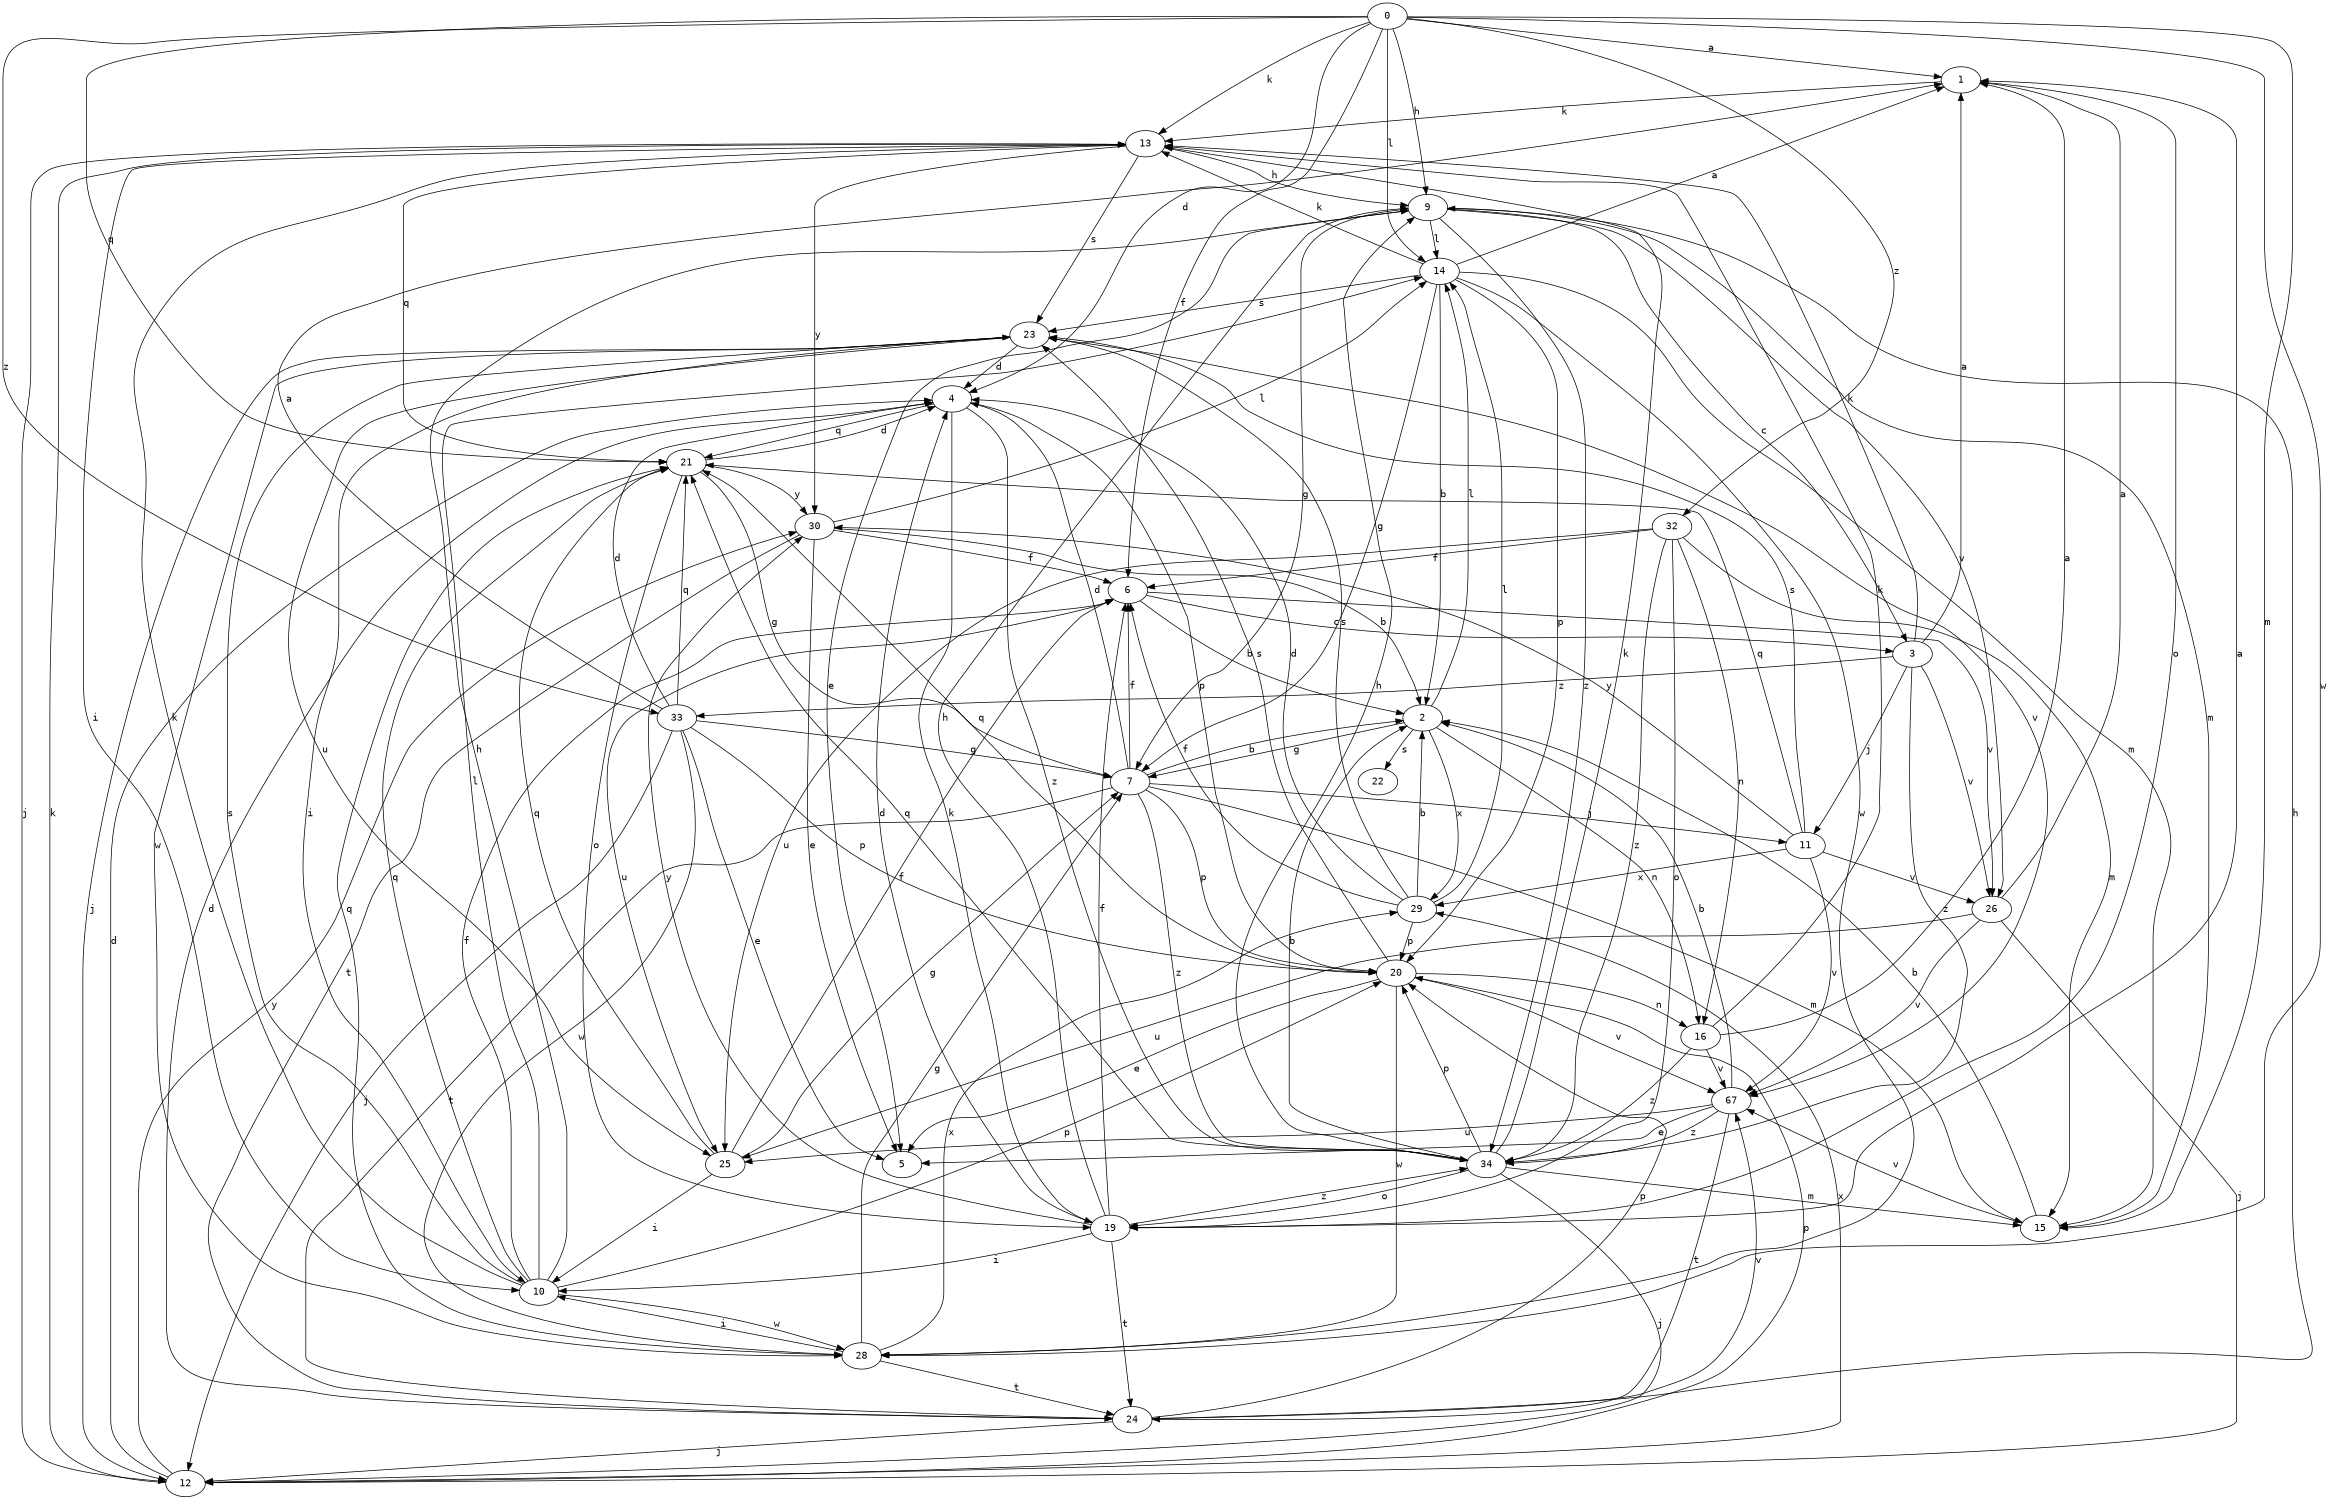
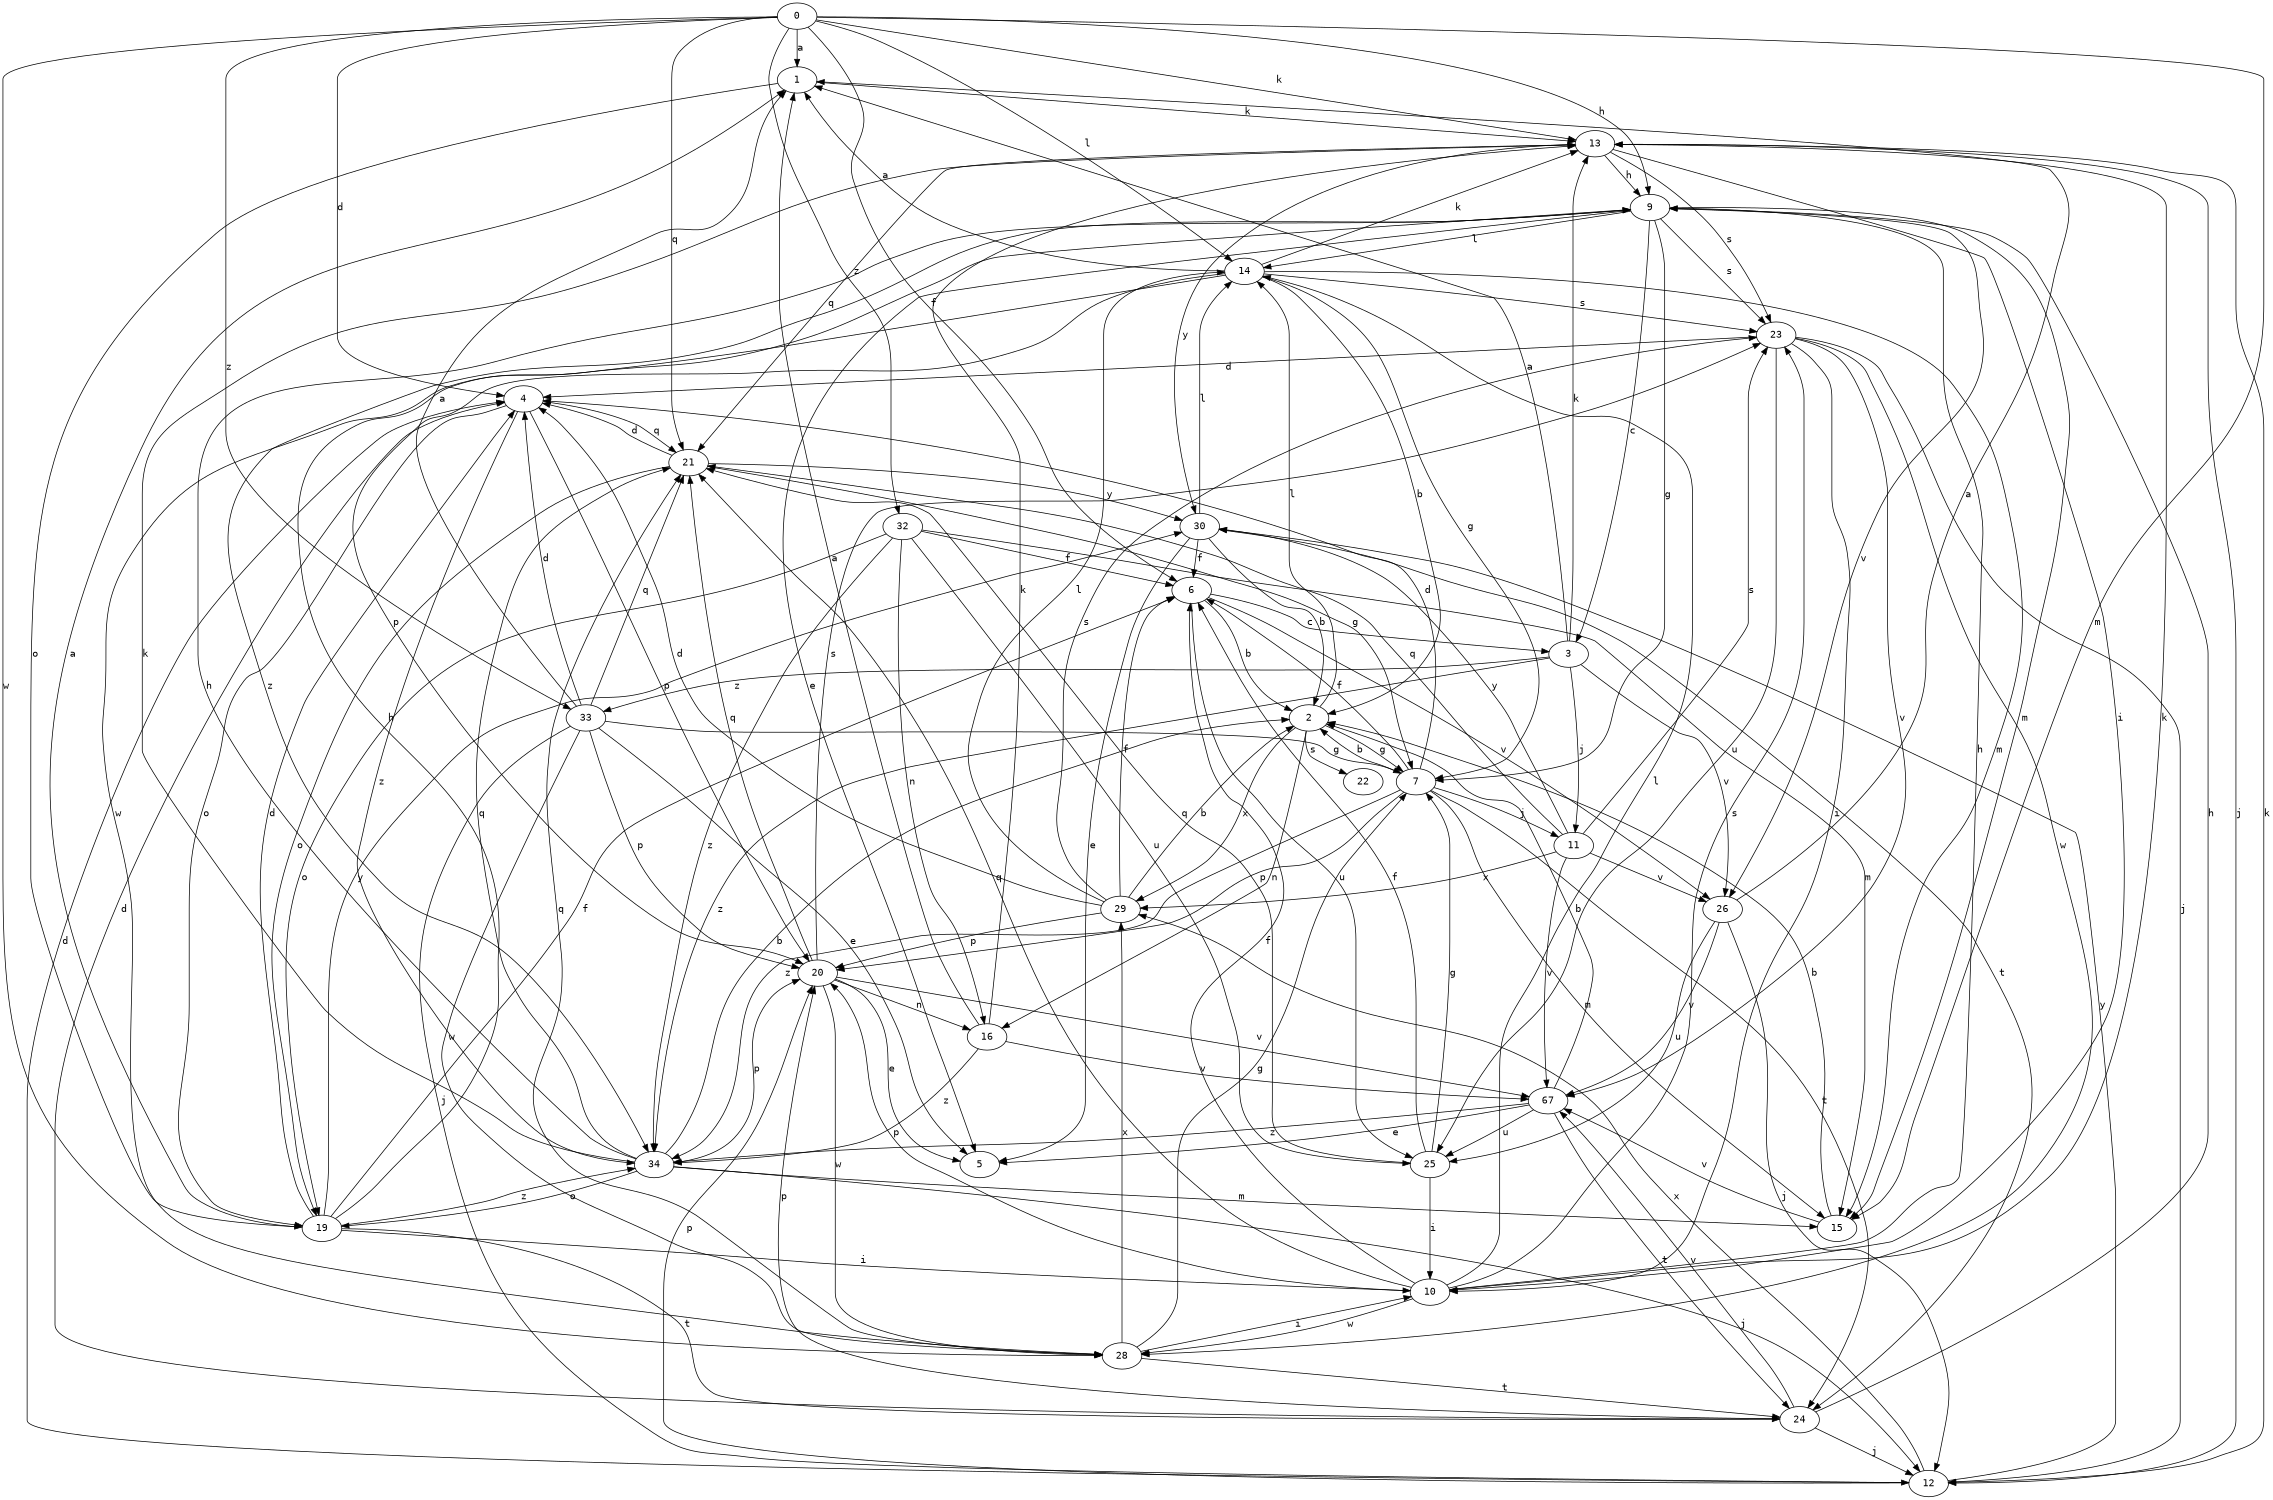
none -> (1710, 268)
(951, 814) -> (206, 814)
